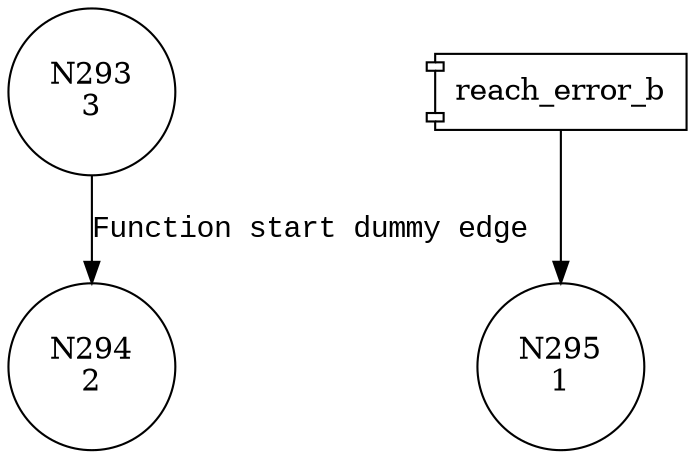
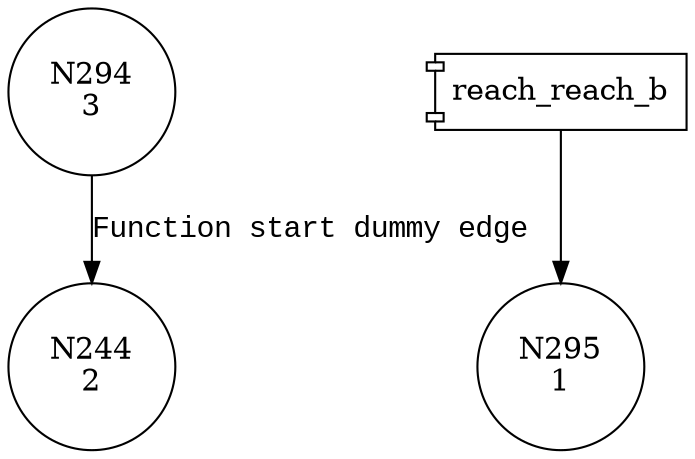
(92, 92) -> (92, 92)
(561, 92) -> (561, 92)
(92, 367) -> (92, 367)
